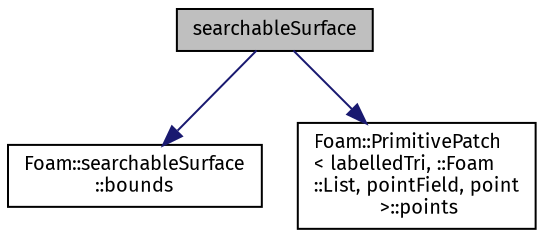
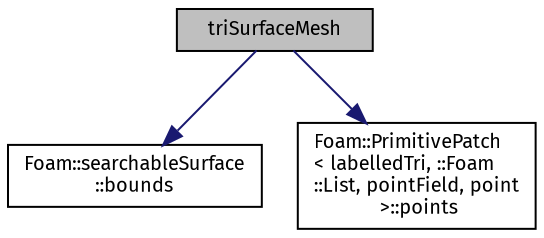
(275, 30) -> (275, 30)
